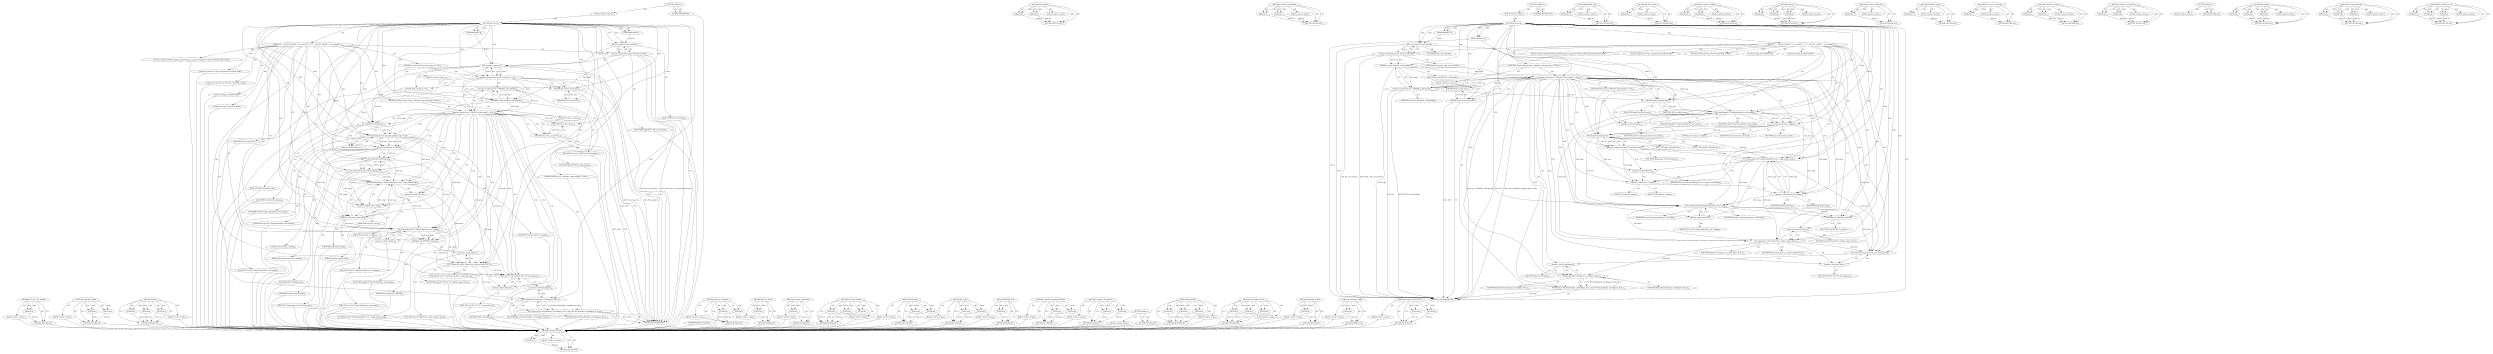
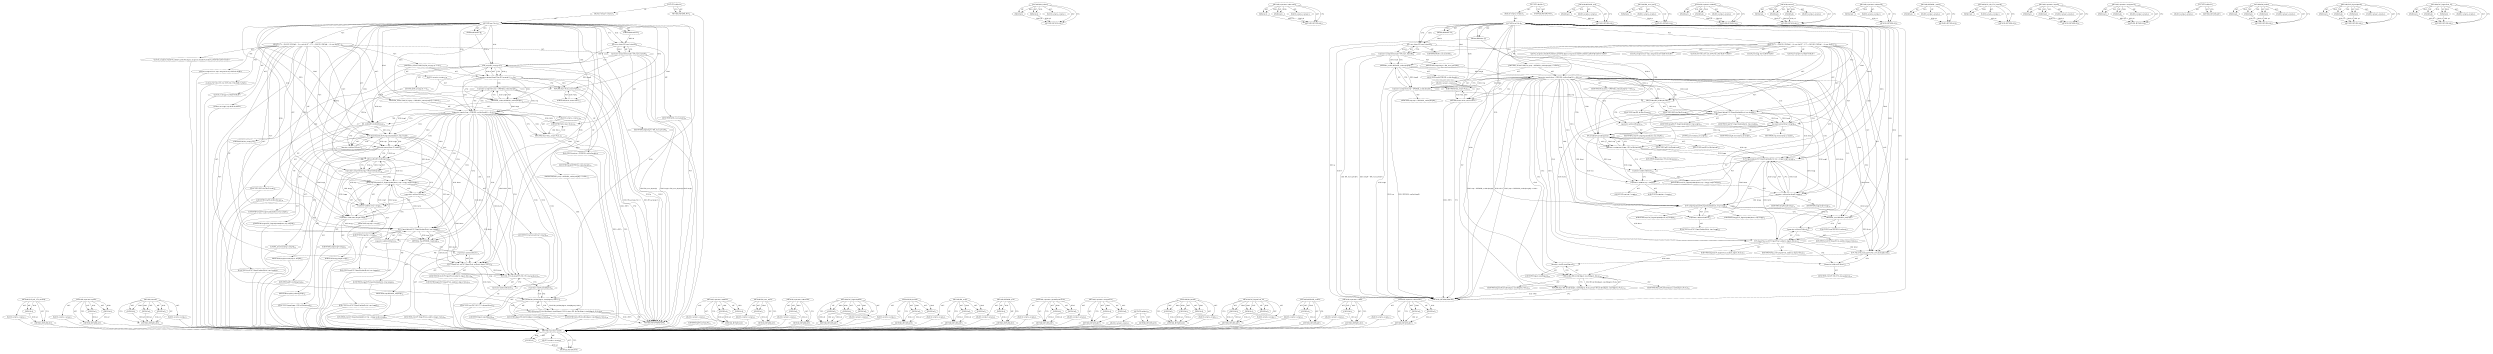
(452, 81) -> none
